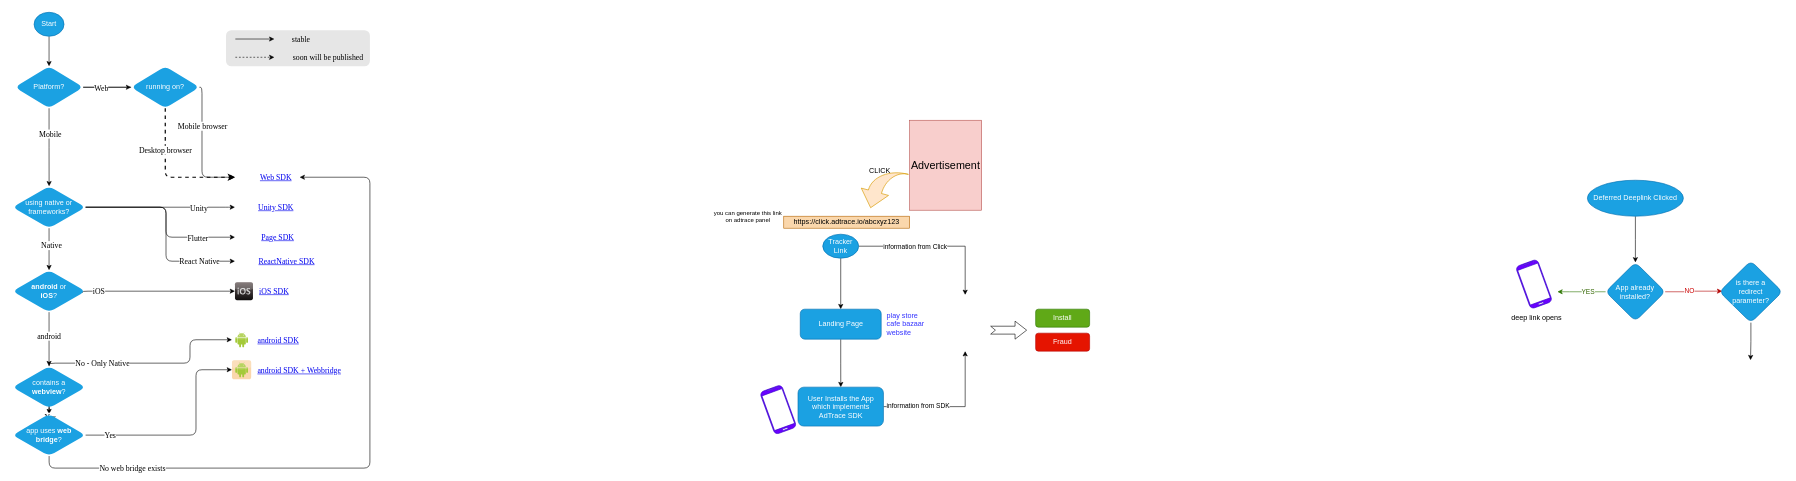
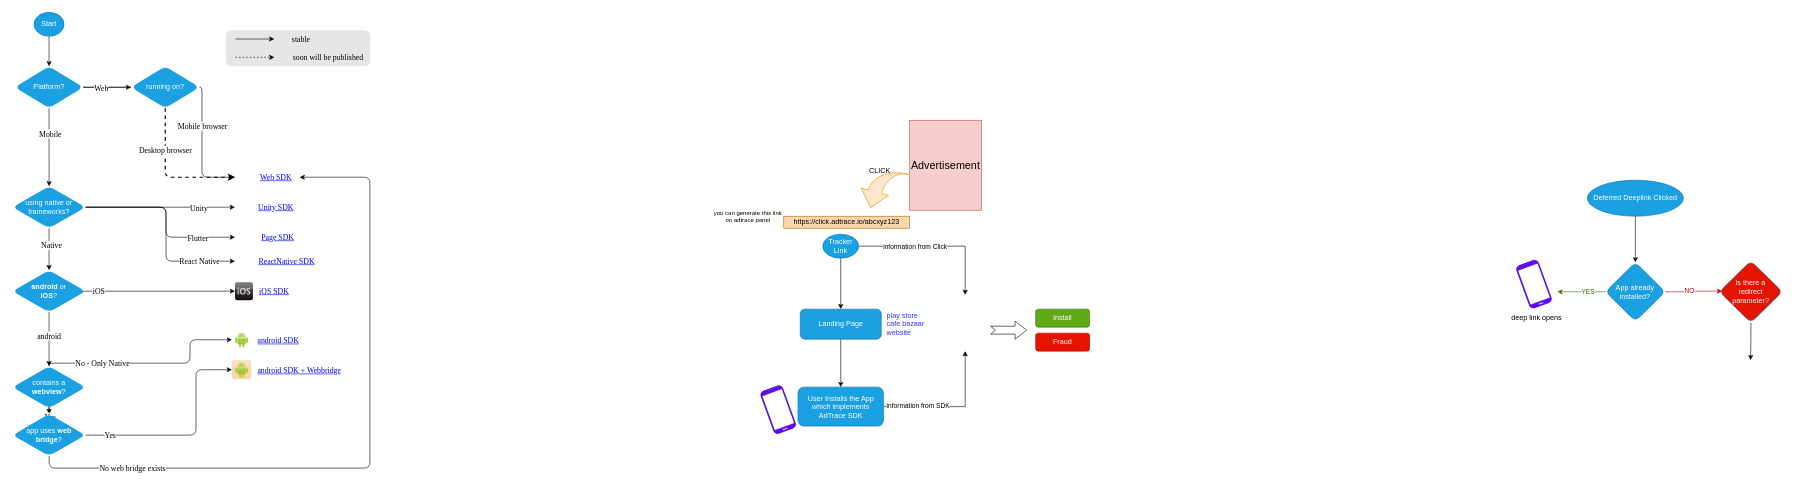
(1751, 292) -> (1751, 292)
